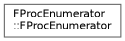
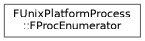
(63, 21) -> (72, 21)
